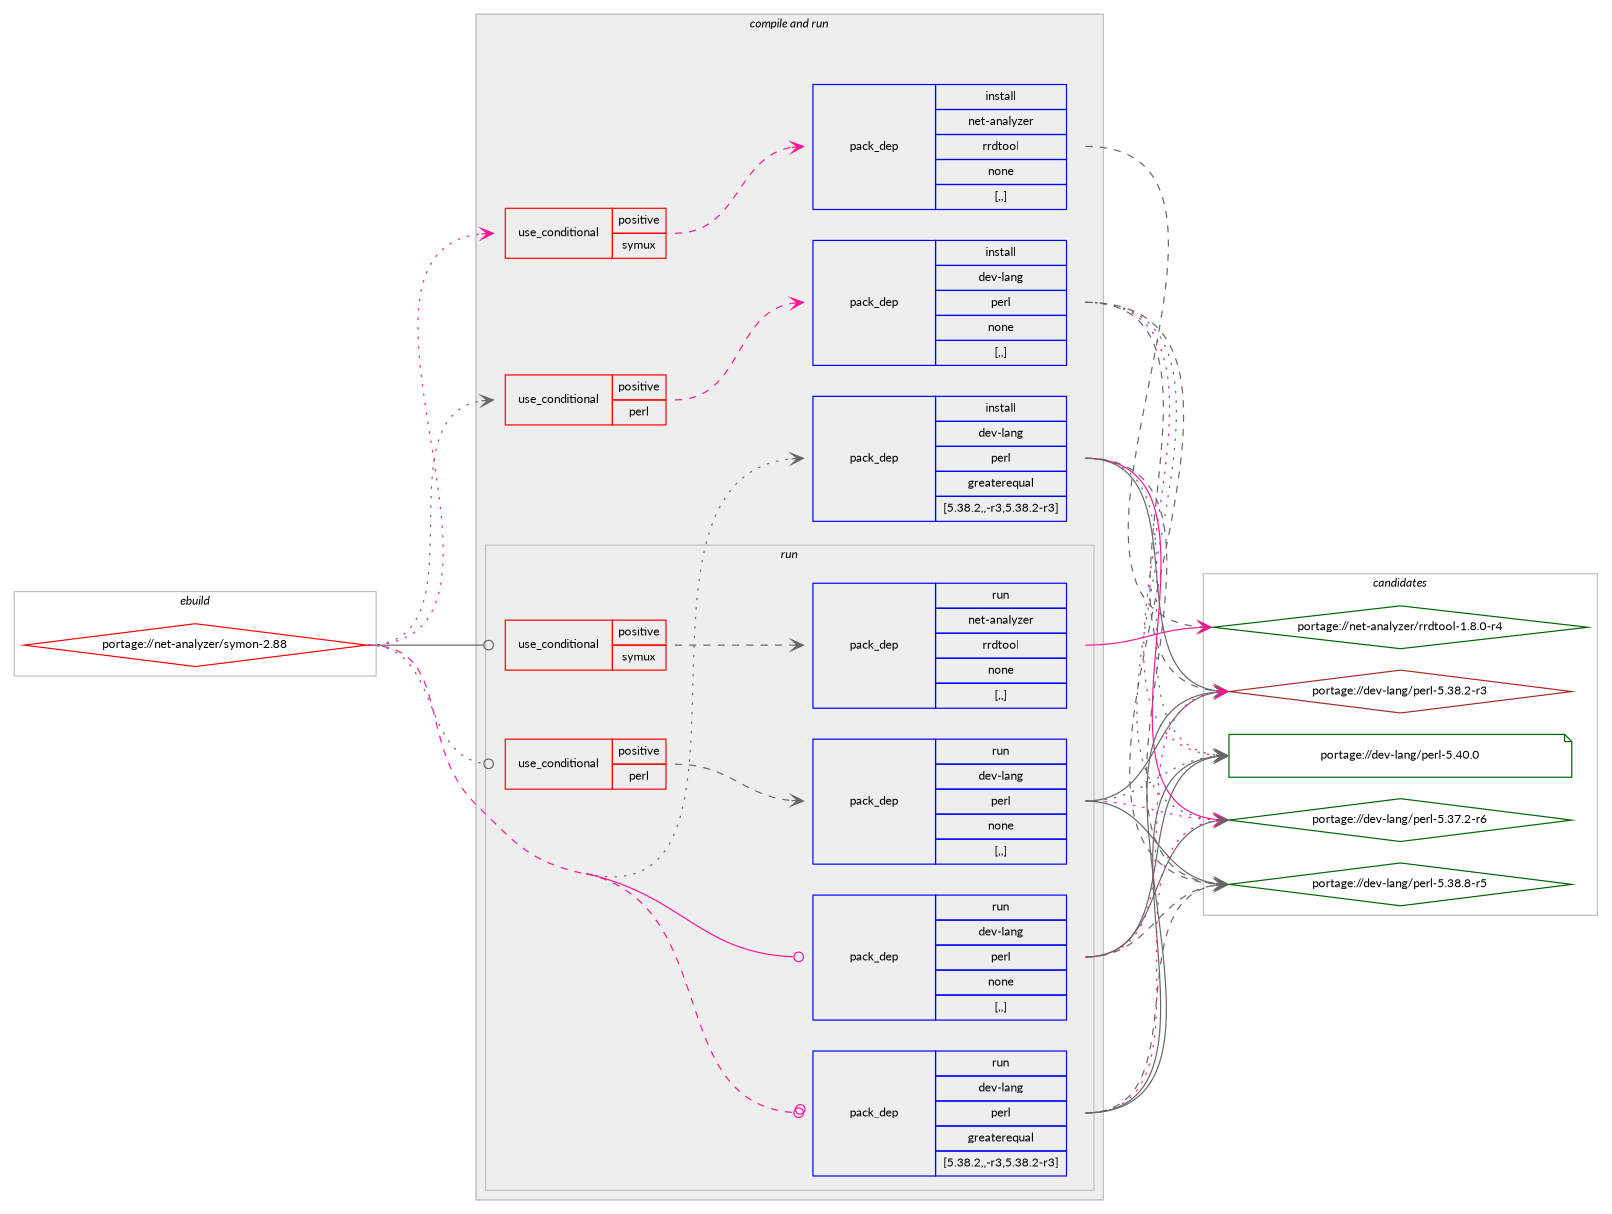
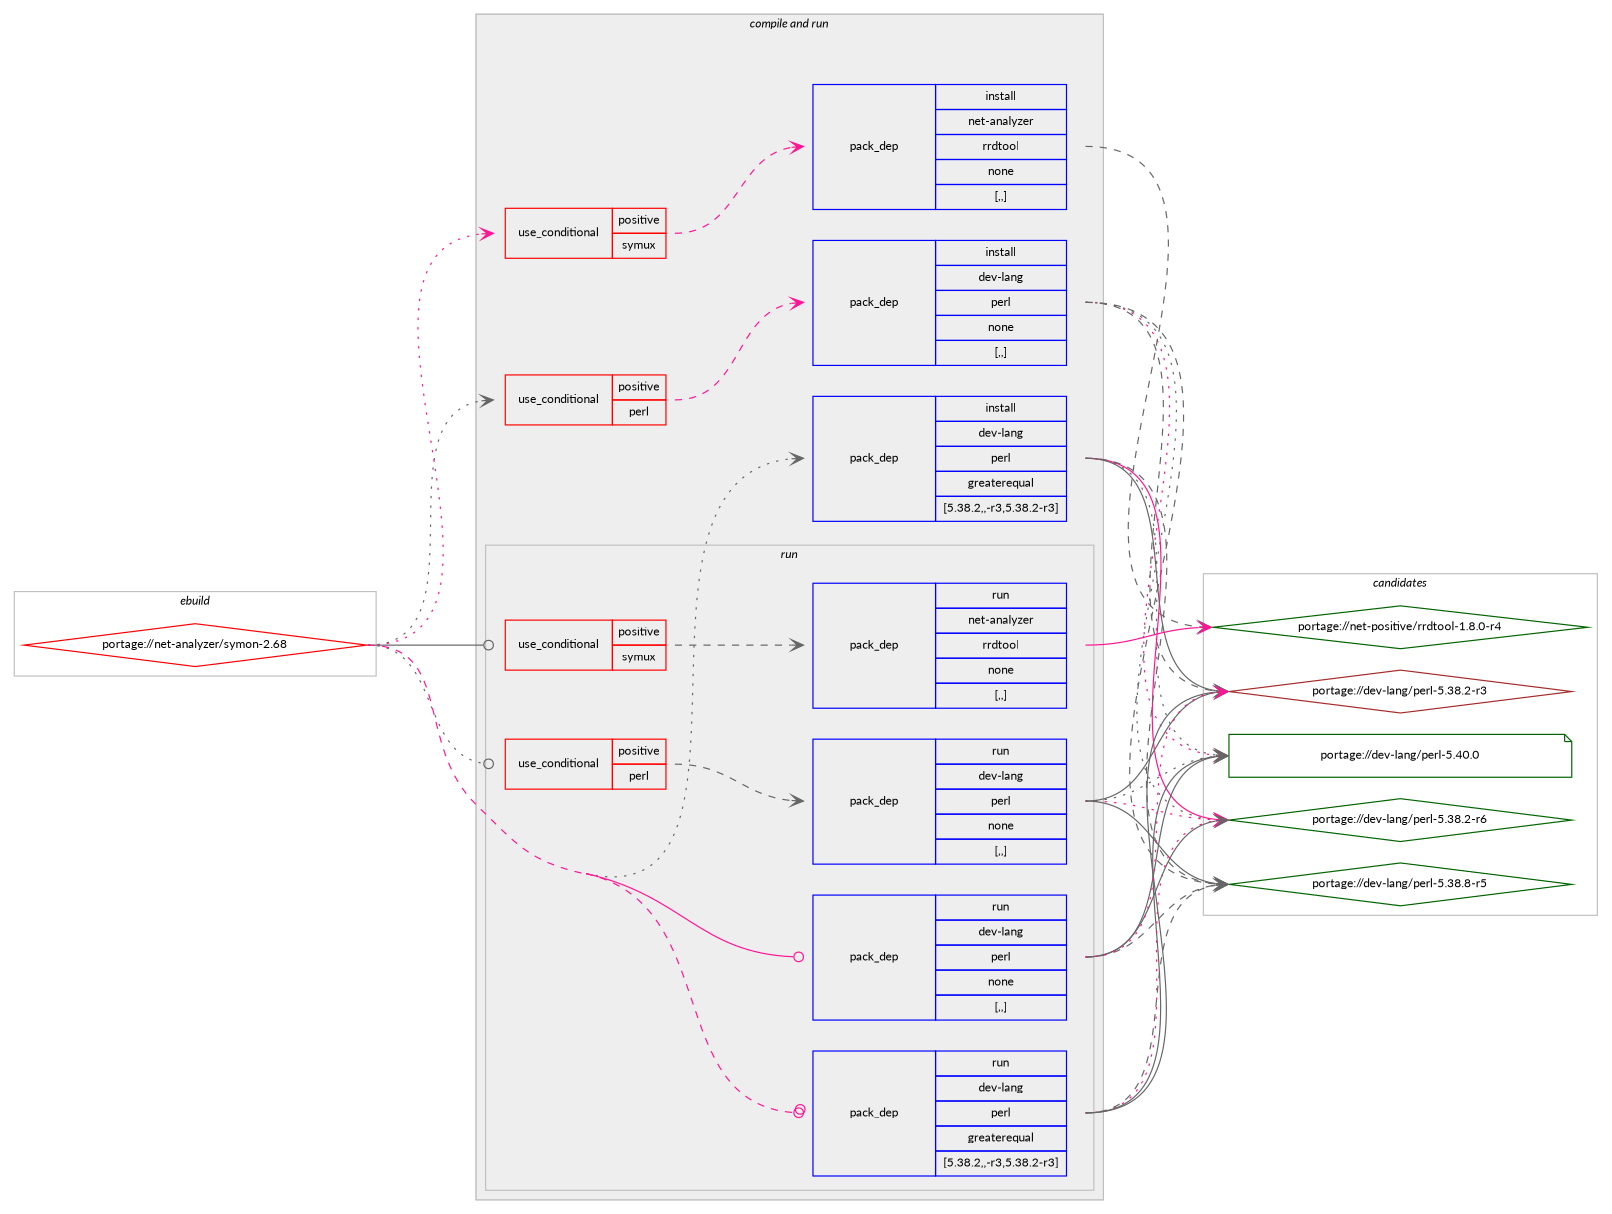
(1400, 627) -> (1400, 627)
(195, 645) -> (195, 645)
(1400, 820) -> (1400, 820)
